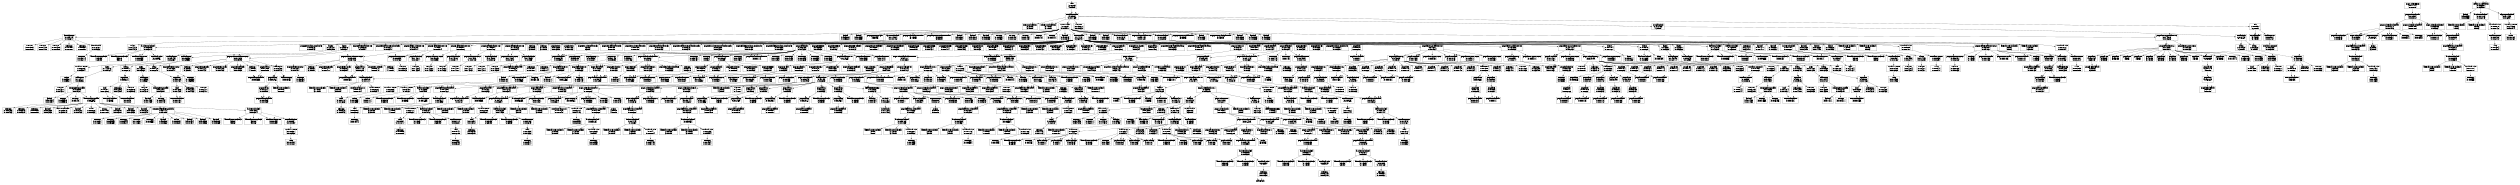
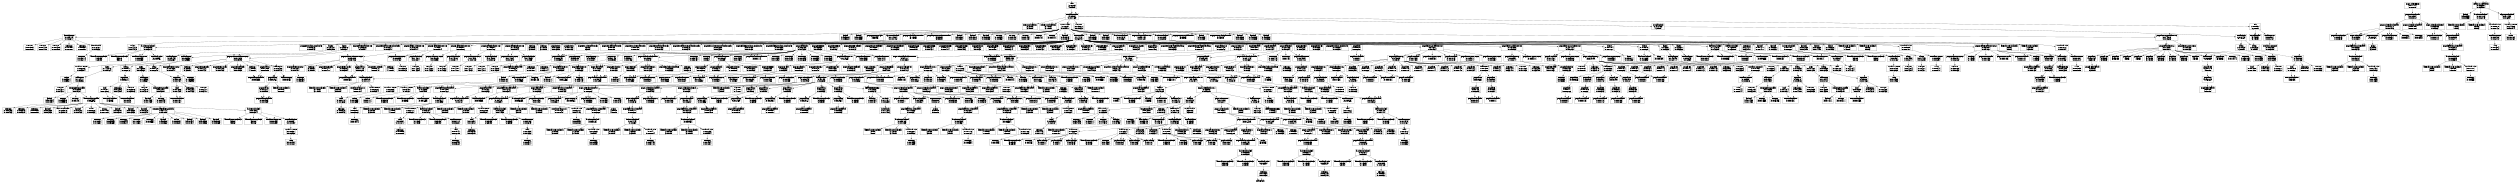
none -> (1221, 48)
